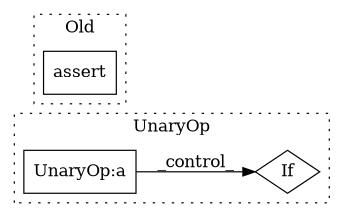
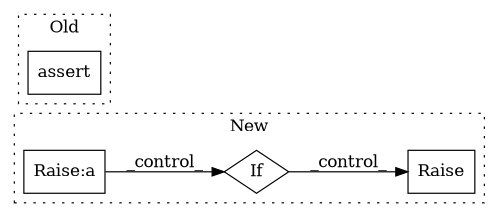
(172, 127) -> (249, 127)
(80, 172) -> (64, 172)
none -> (441, 172)
